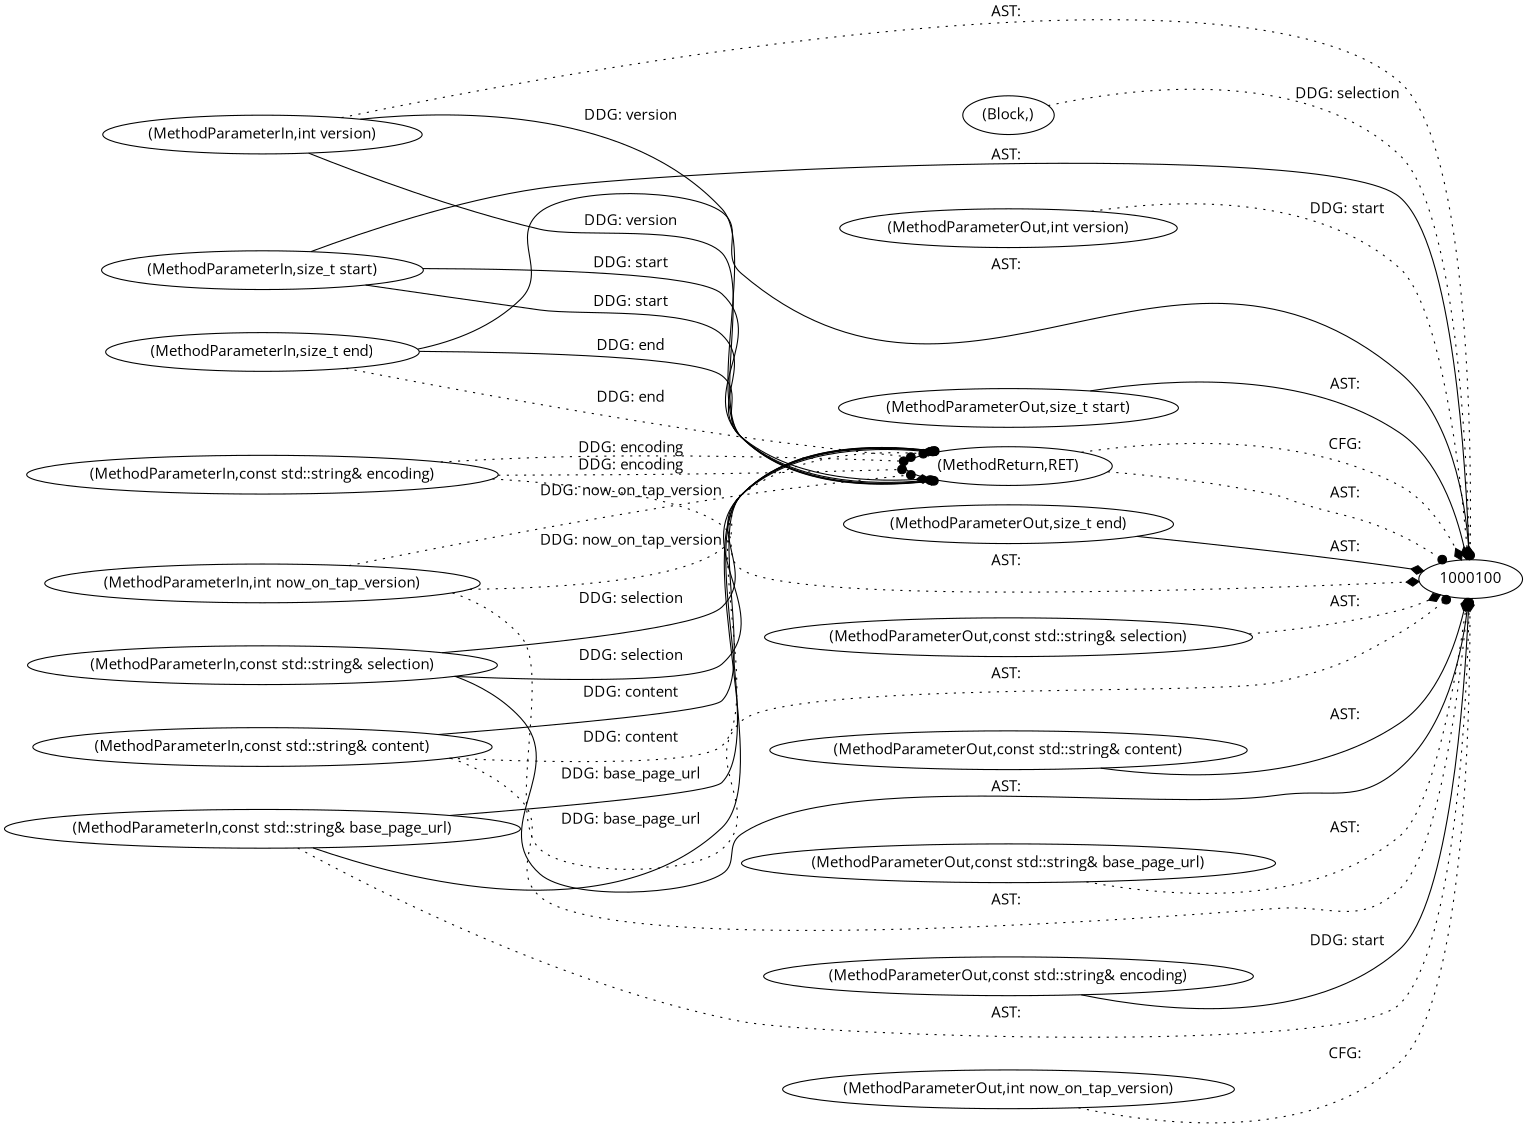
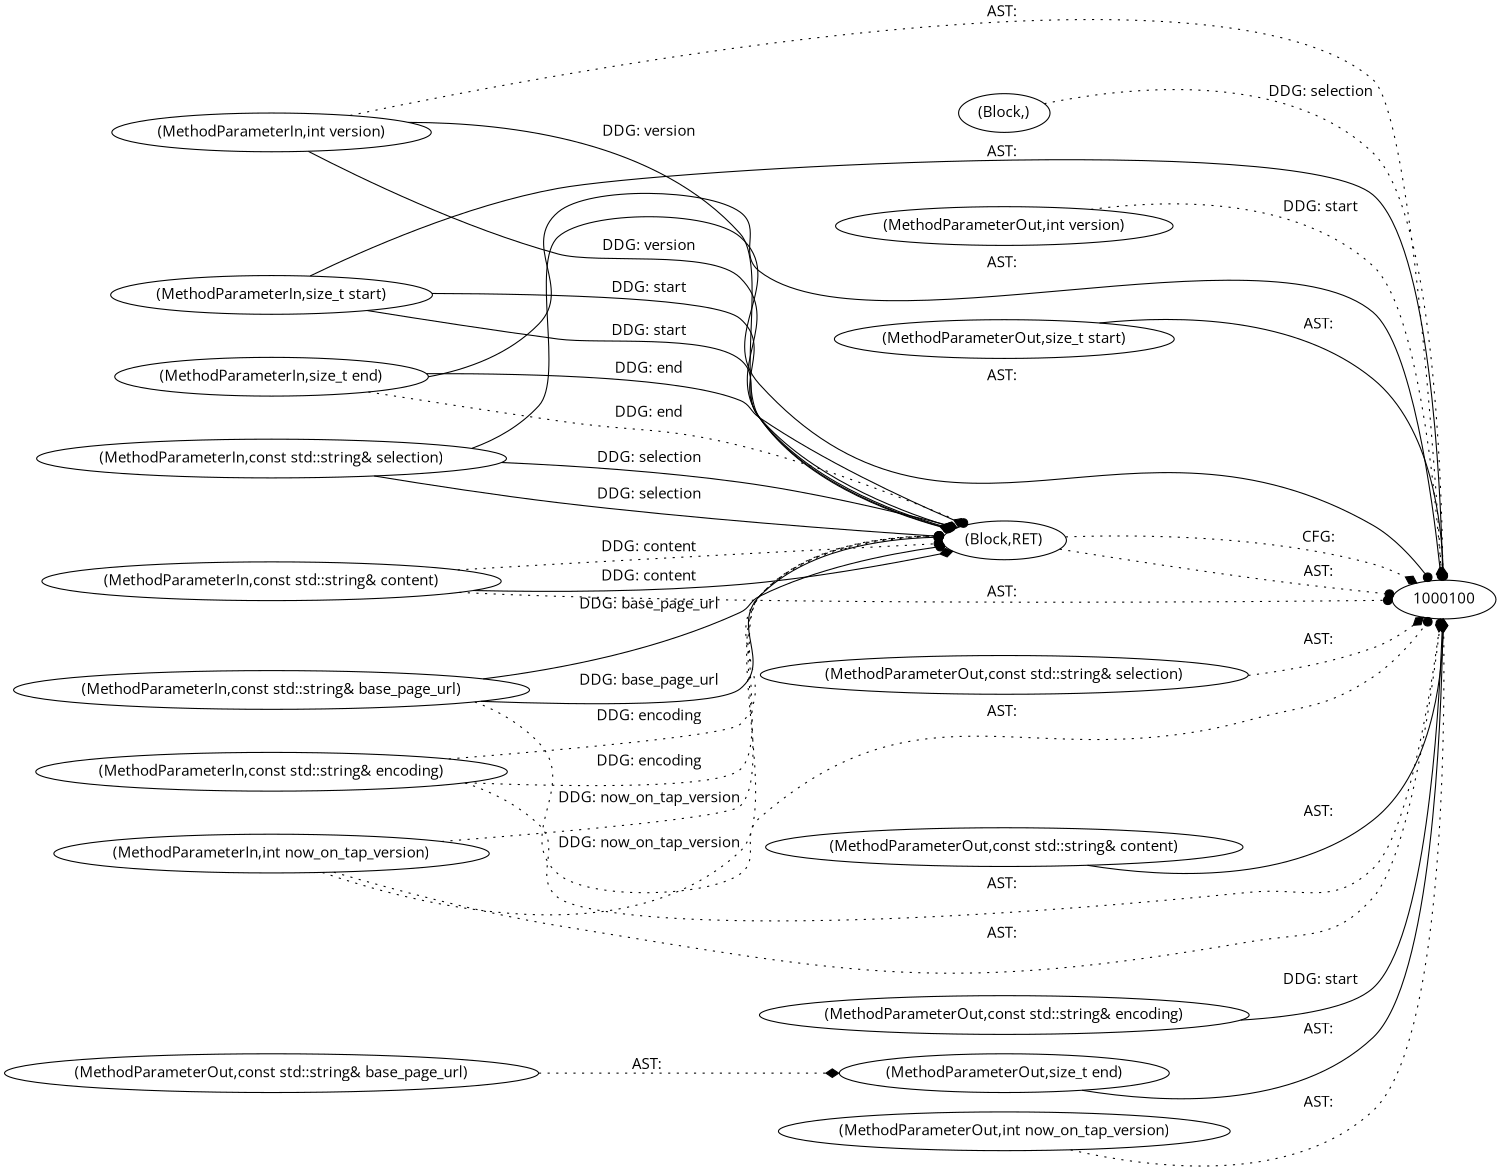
(1315, 396) -> (1342, 358)
(1009, 466) -> (1004, 540)
(919, 797) -> (806, 424)
(1362, 860) -> (682, 1073)
(1347, 1054) -> (1321, 1103)
